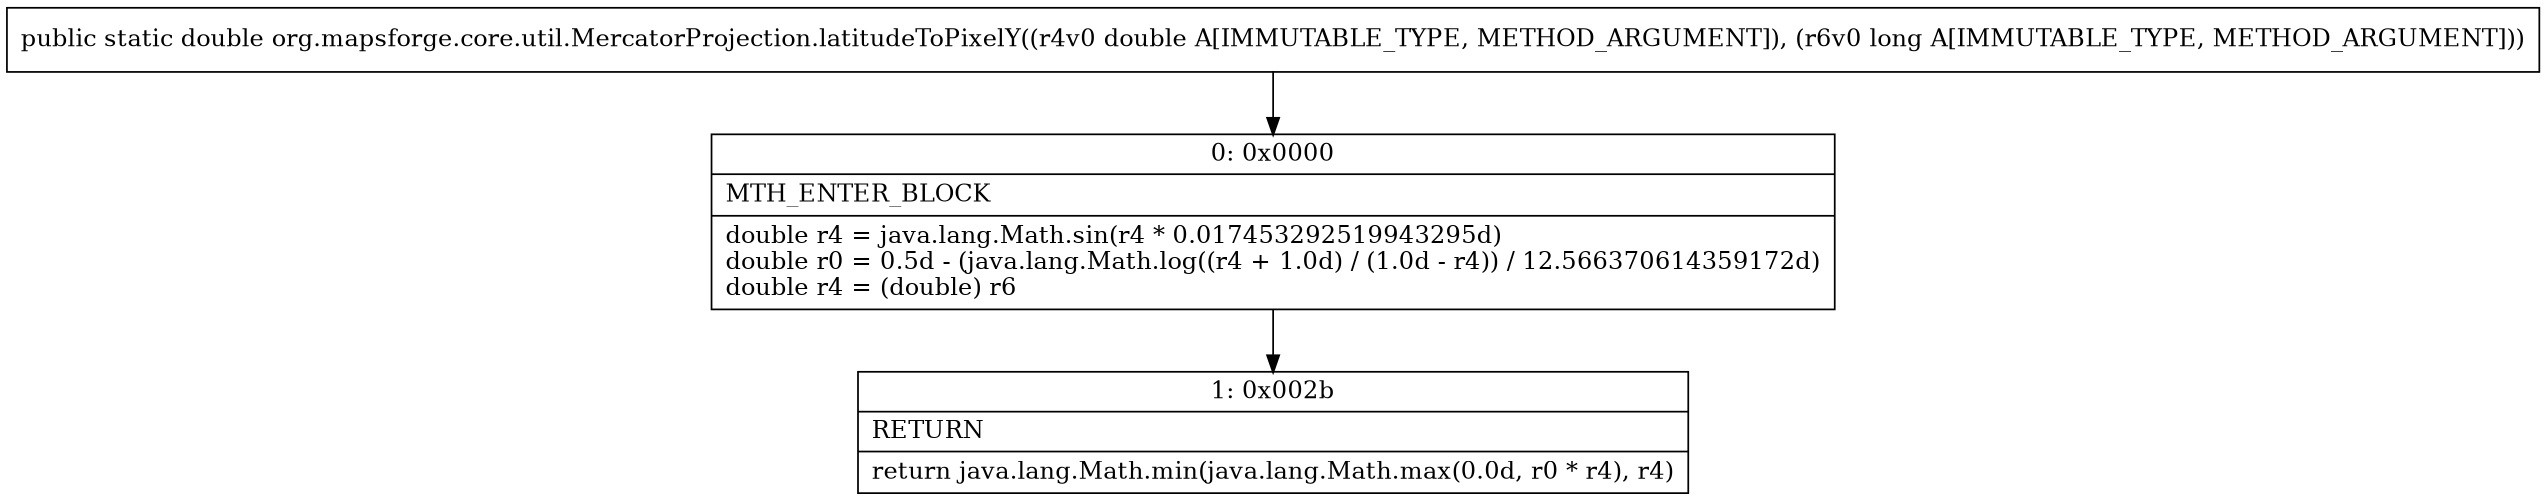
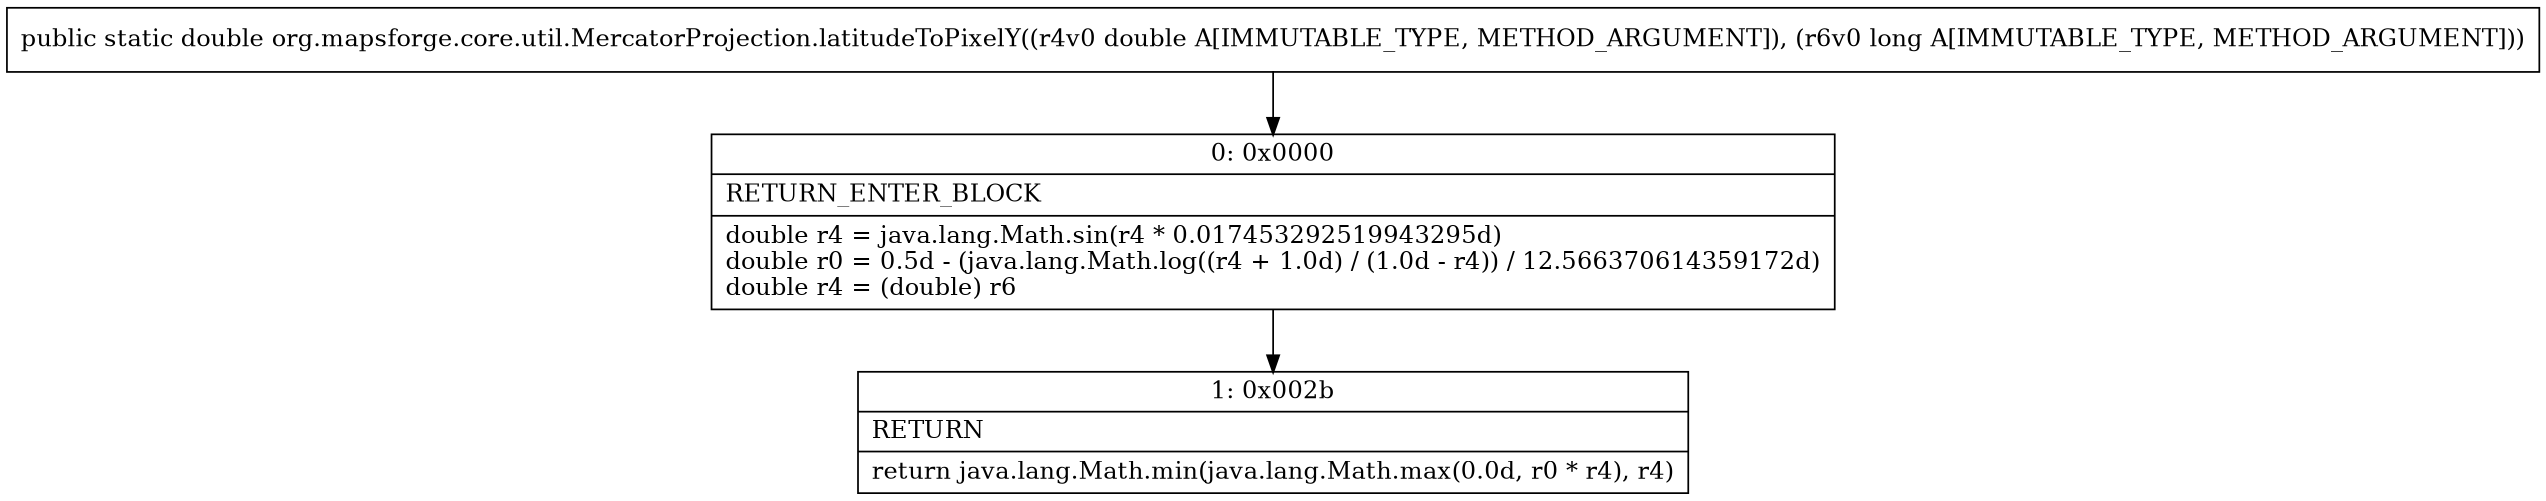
(859, 194) -> (884, 194)
